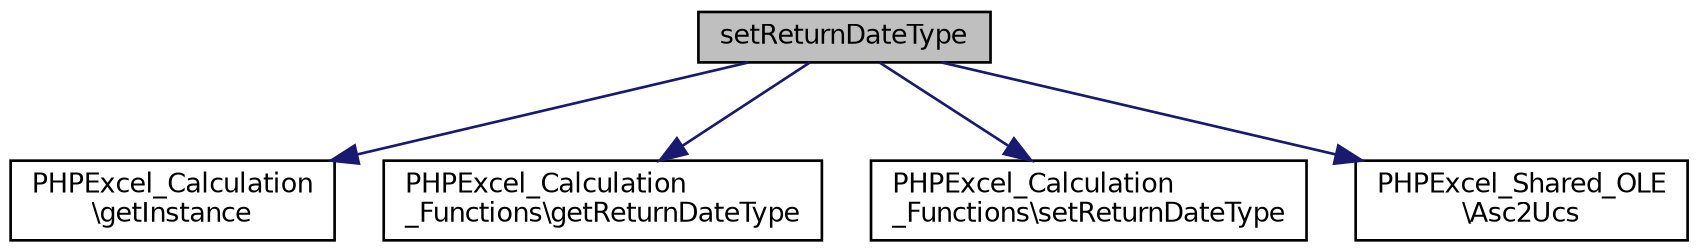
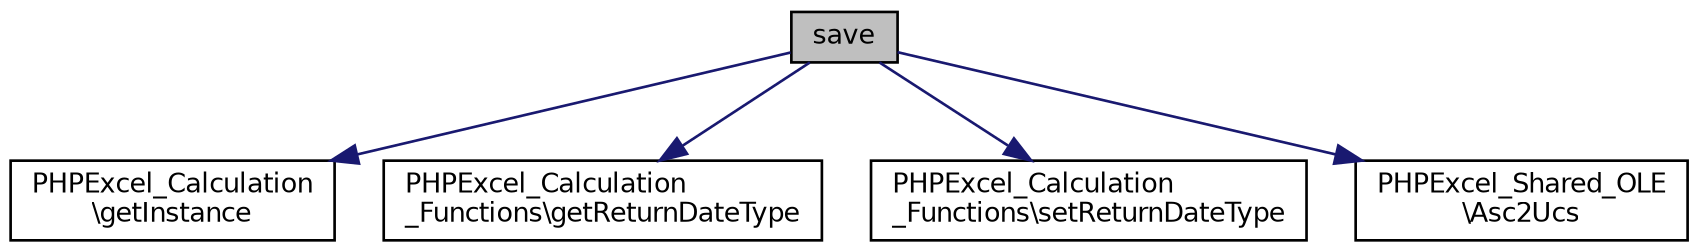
(844, 37) -> (844, 37)
